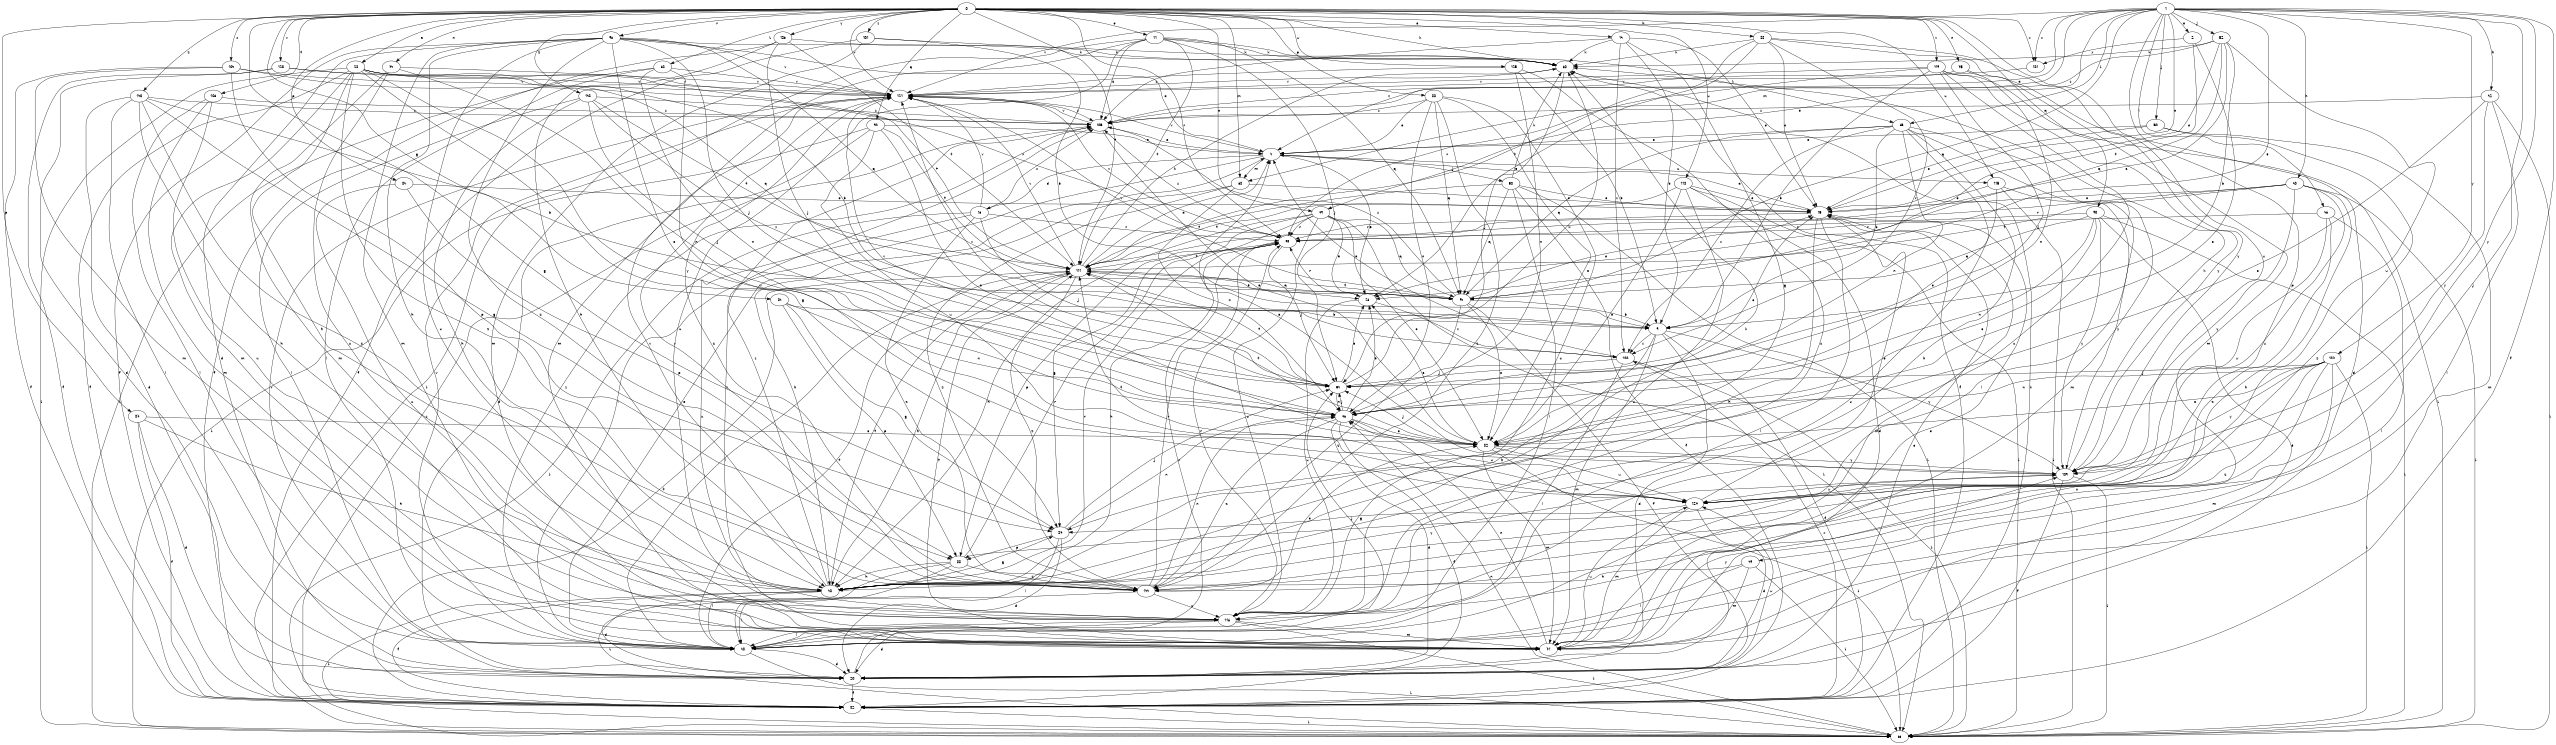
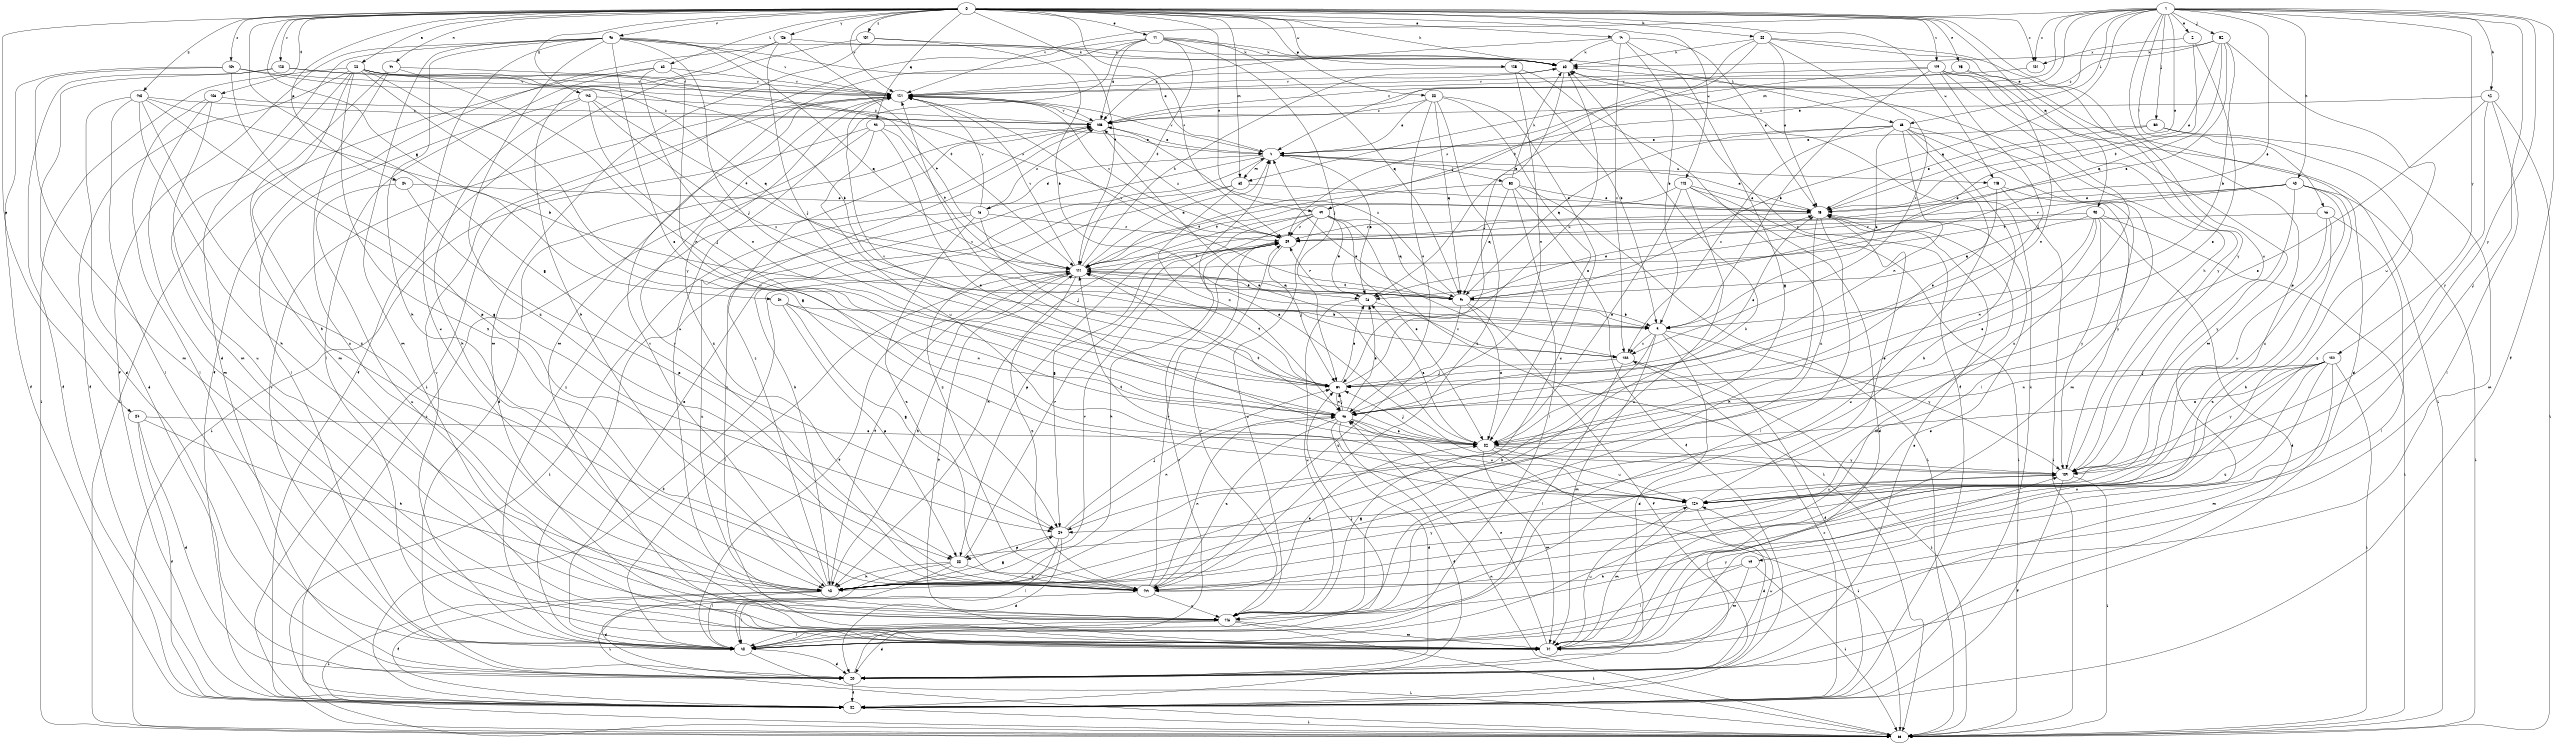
(1287, 242) -> (1287, 242)
